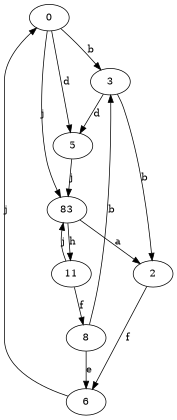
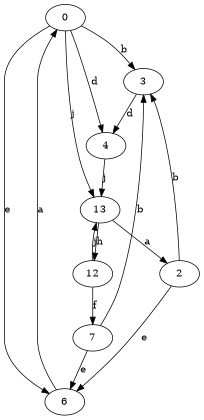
(73, 146) -> (106, 146)
(140, 172) -> (172, 180)
none -> (4, 206)
(6, 210) -> (41, 210)
(67, 210) -> (100, 210)
(71, 274) -> (93, 274)
(86, 338) -> (93, 338)
(128, 338) -> (145, 338)
